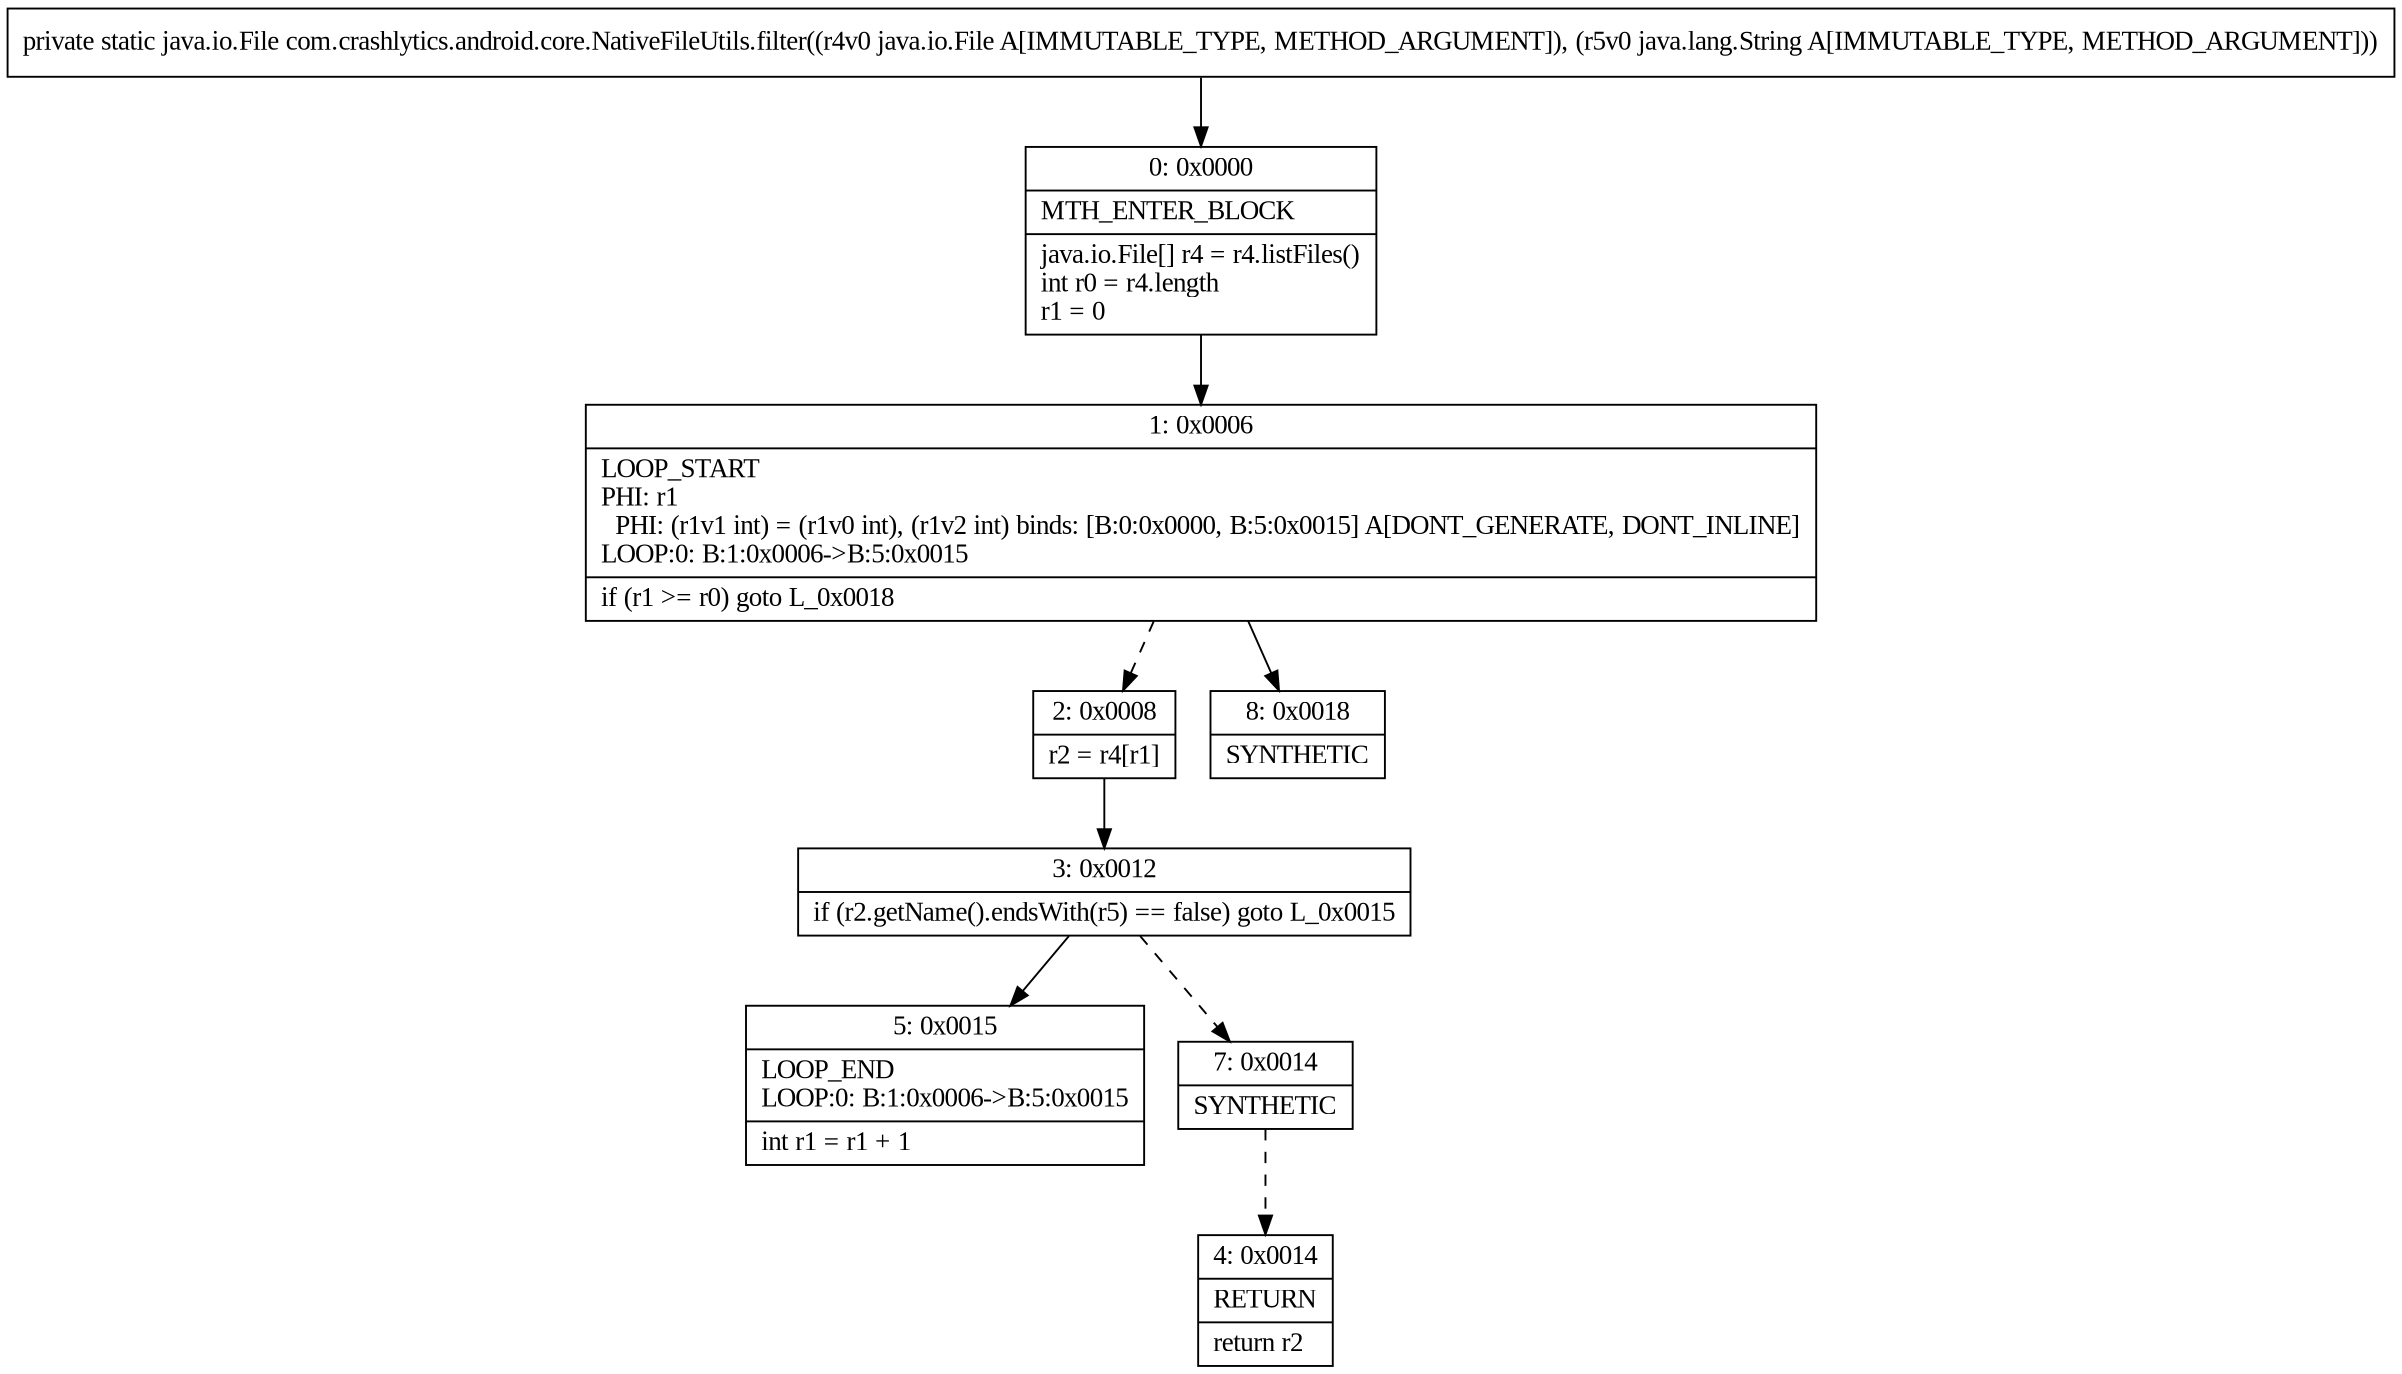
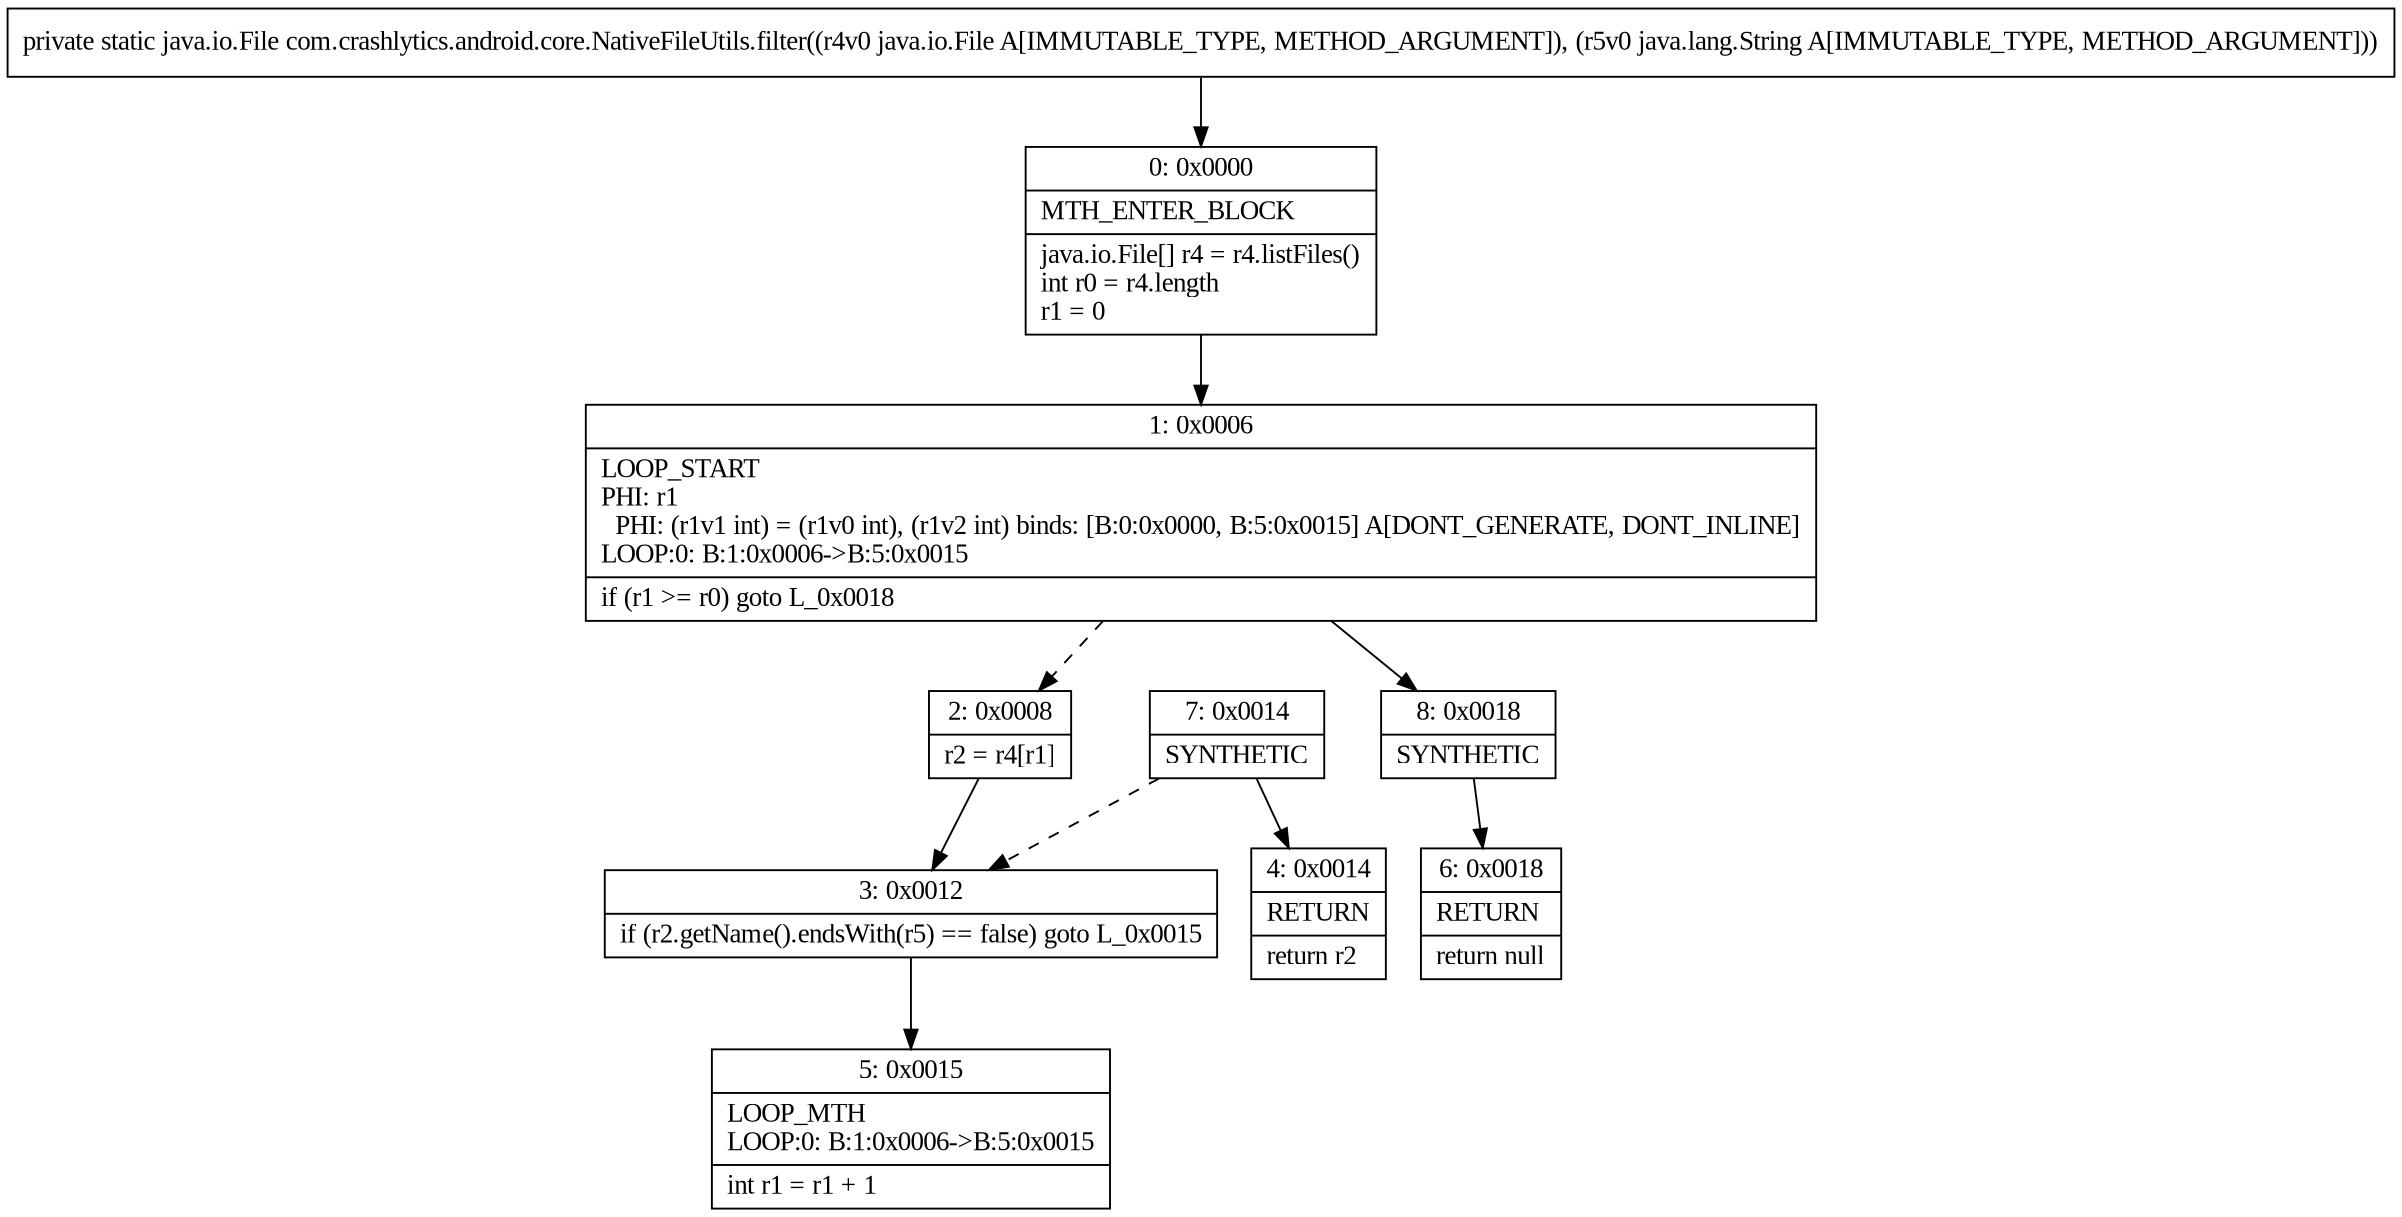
none -> (1491, 914)
(1179, 981) -> (1082, 820)
(828, 1070) -> (796, 1114)
(1265, 1172) -> (1269, 805)
